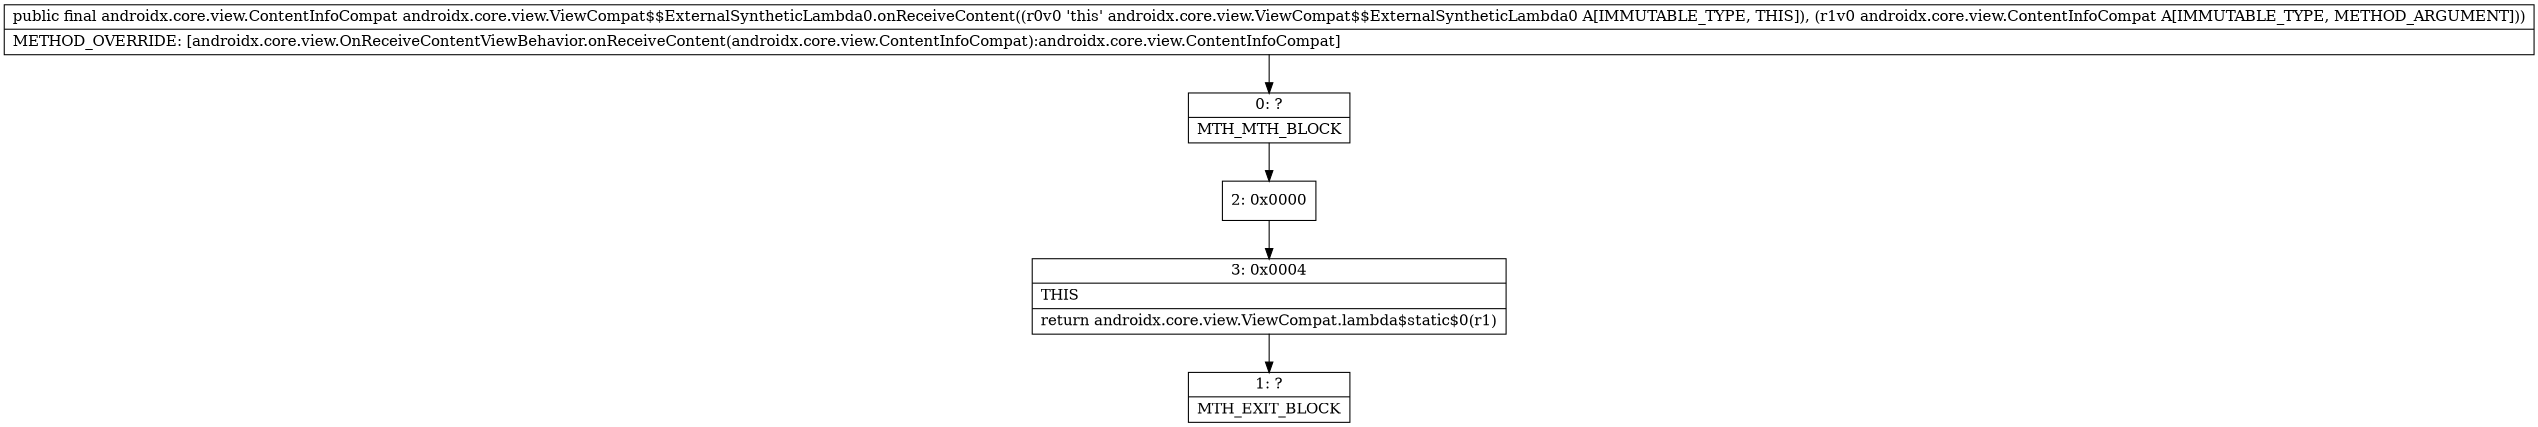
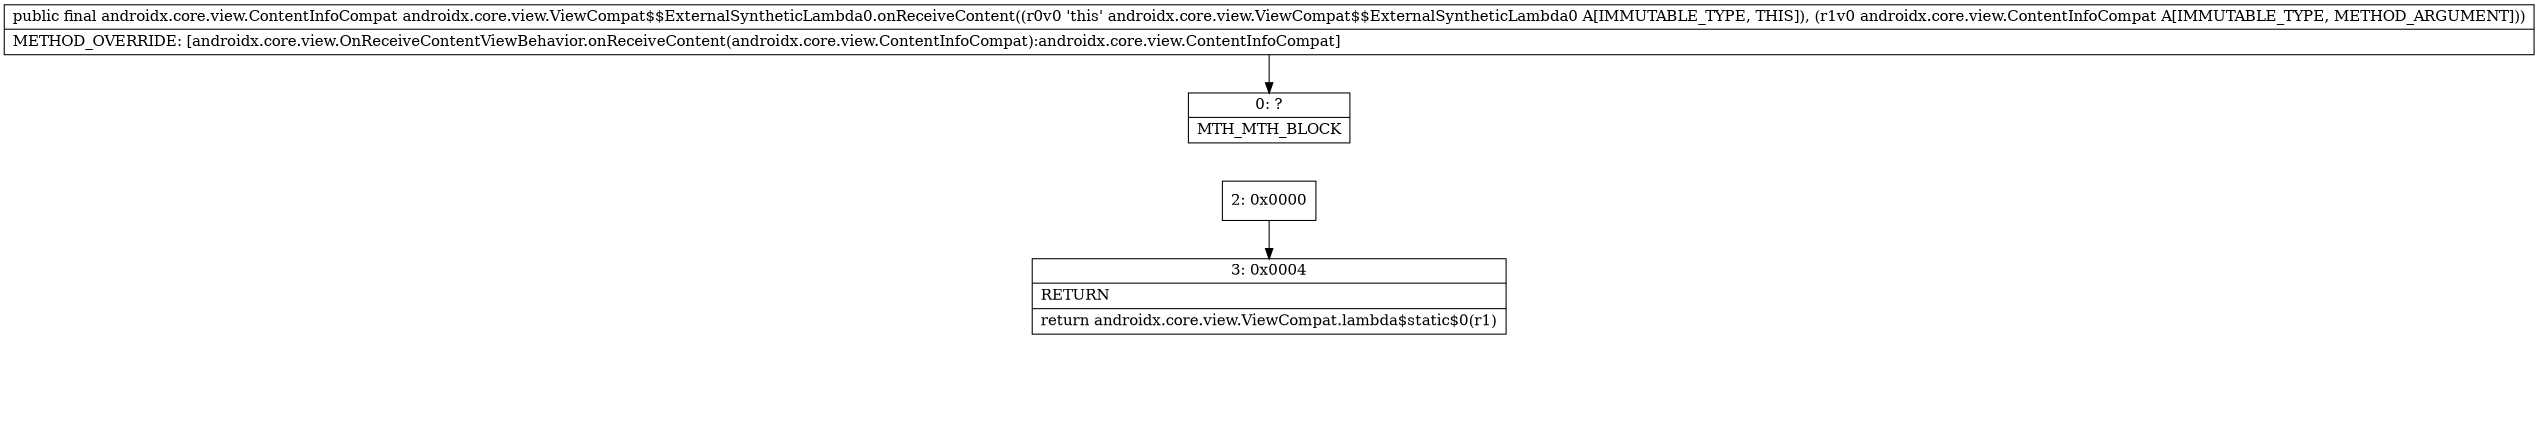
(1269, 157) -> none
(1060, 295) -> (1075, 295)
(1269, 397) -> none
